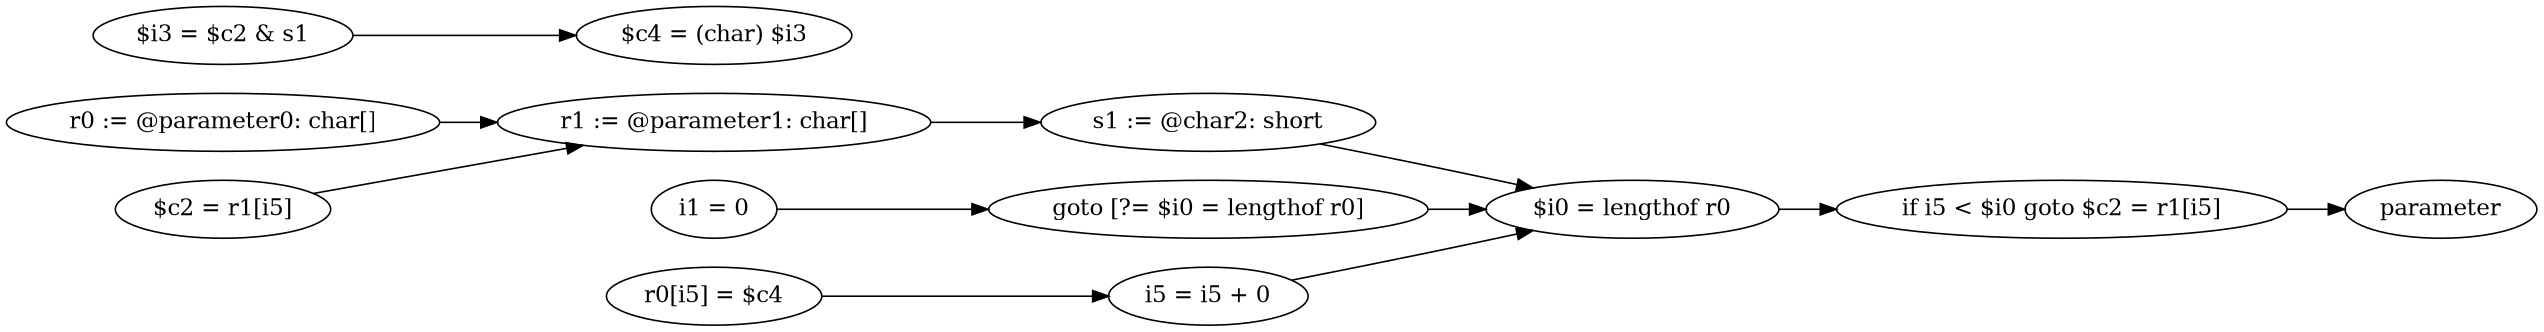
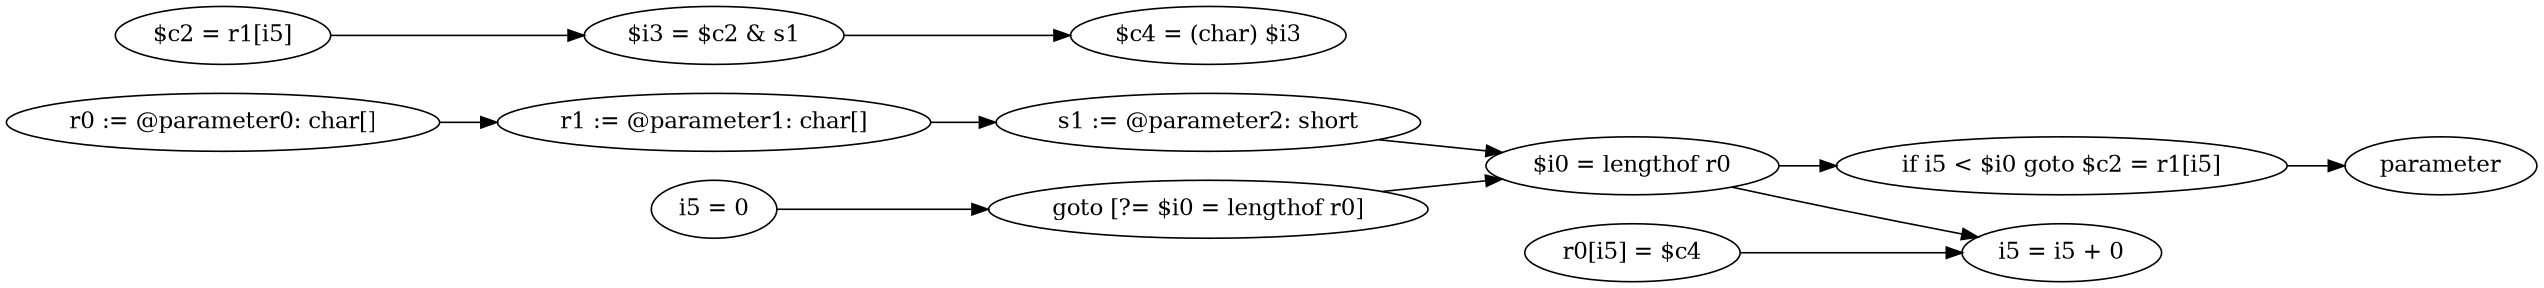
(1208, 122) -> (1208, 122)
(440, 171) -> (449, 35)
(714, 209) -> (714, 209)
(1405, 258) -> (1847, 211)
